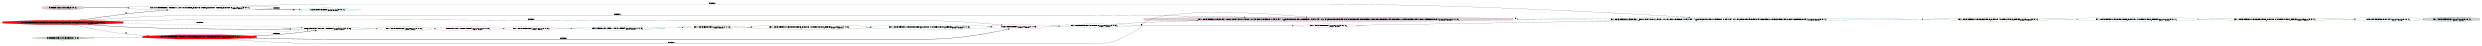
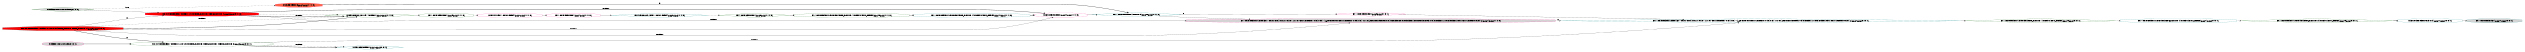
none -> (299, 5)
